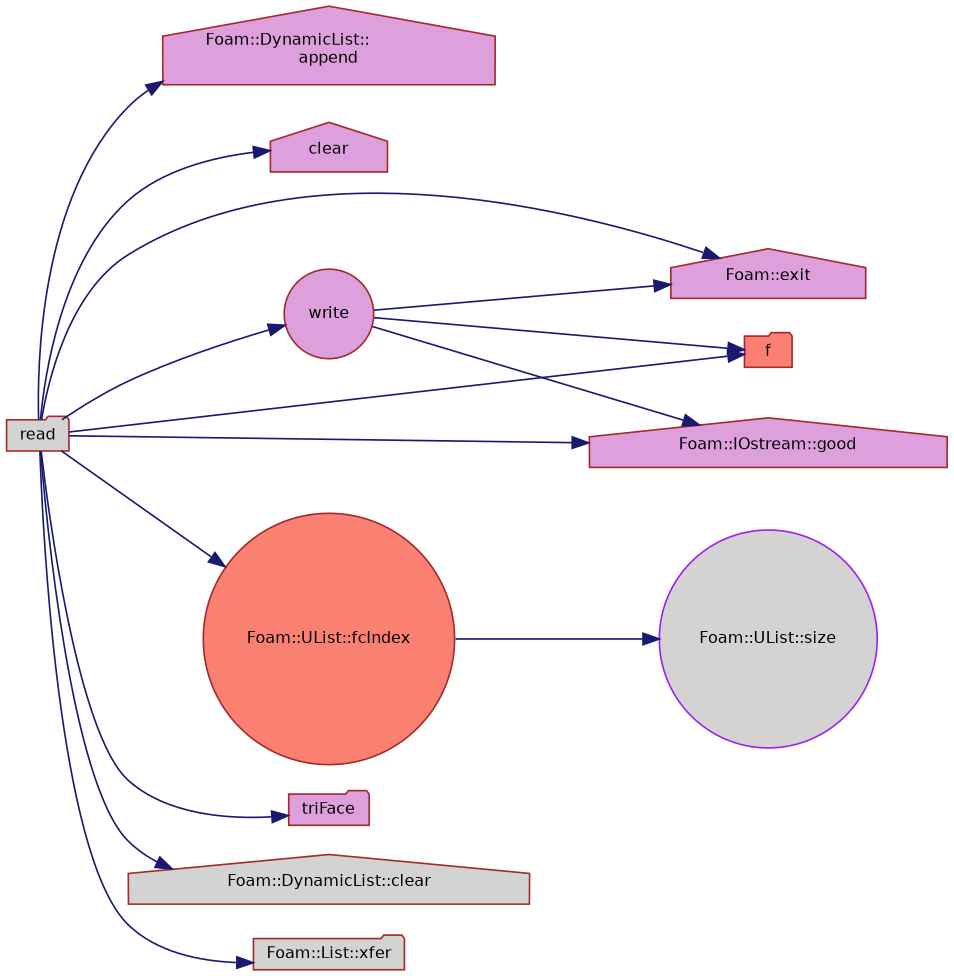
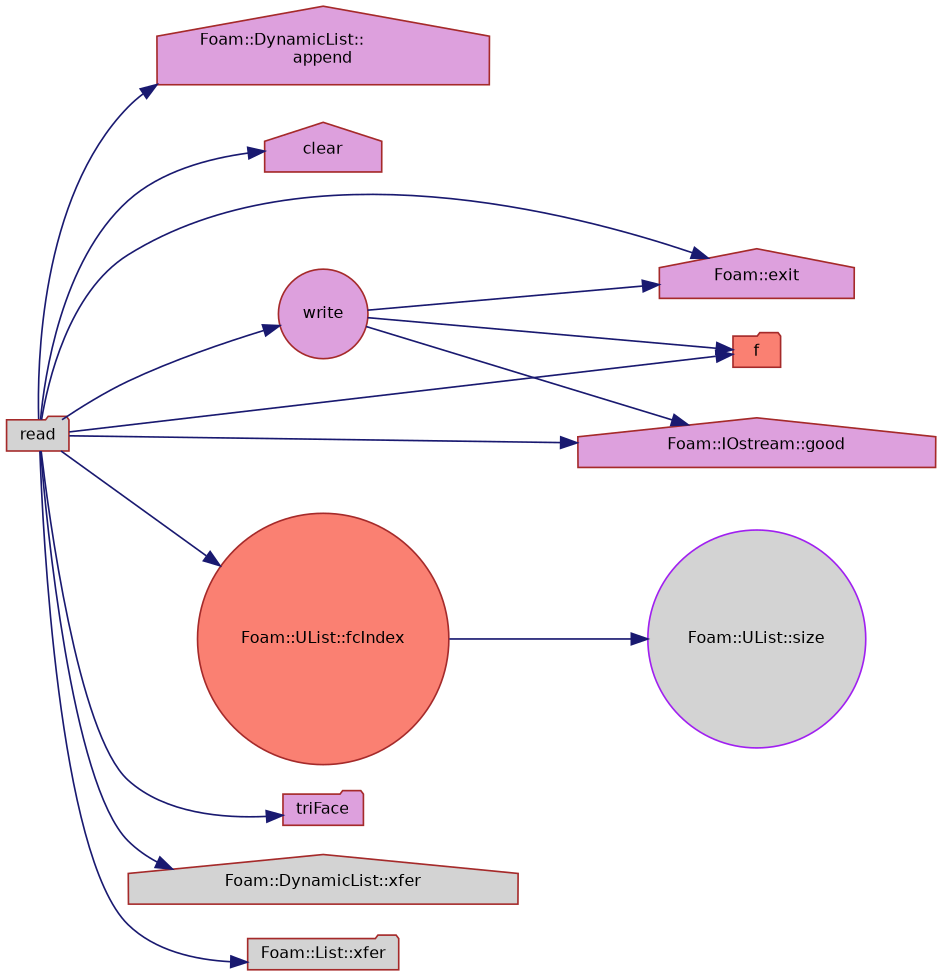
(329, 882) -> (323, 882)
